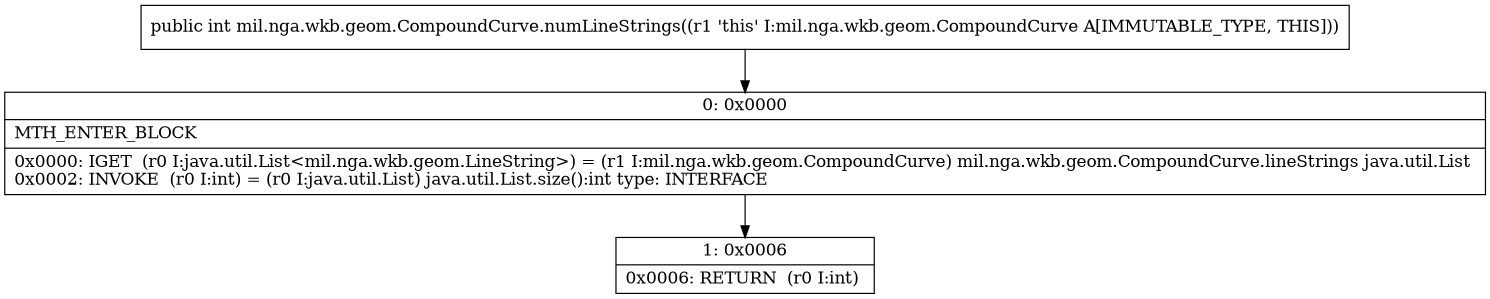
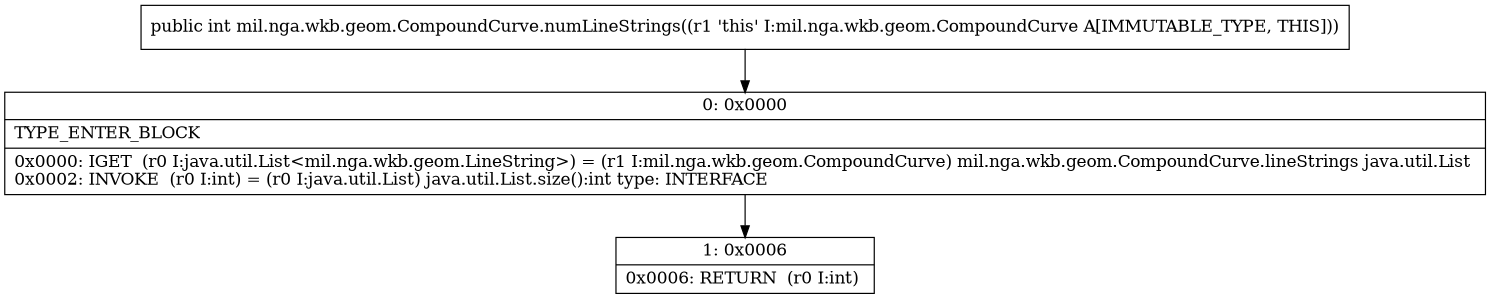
(106, 133) -> (108, 133)
